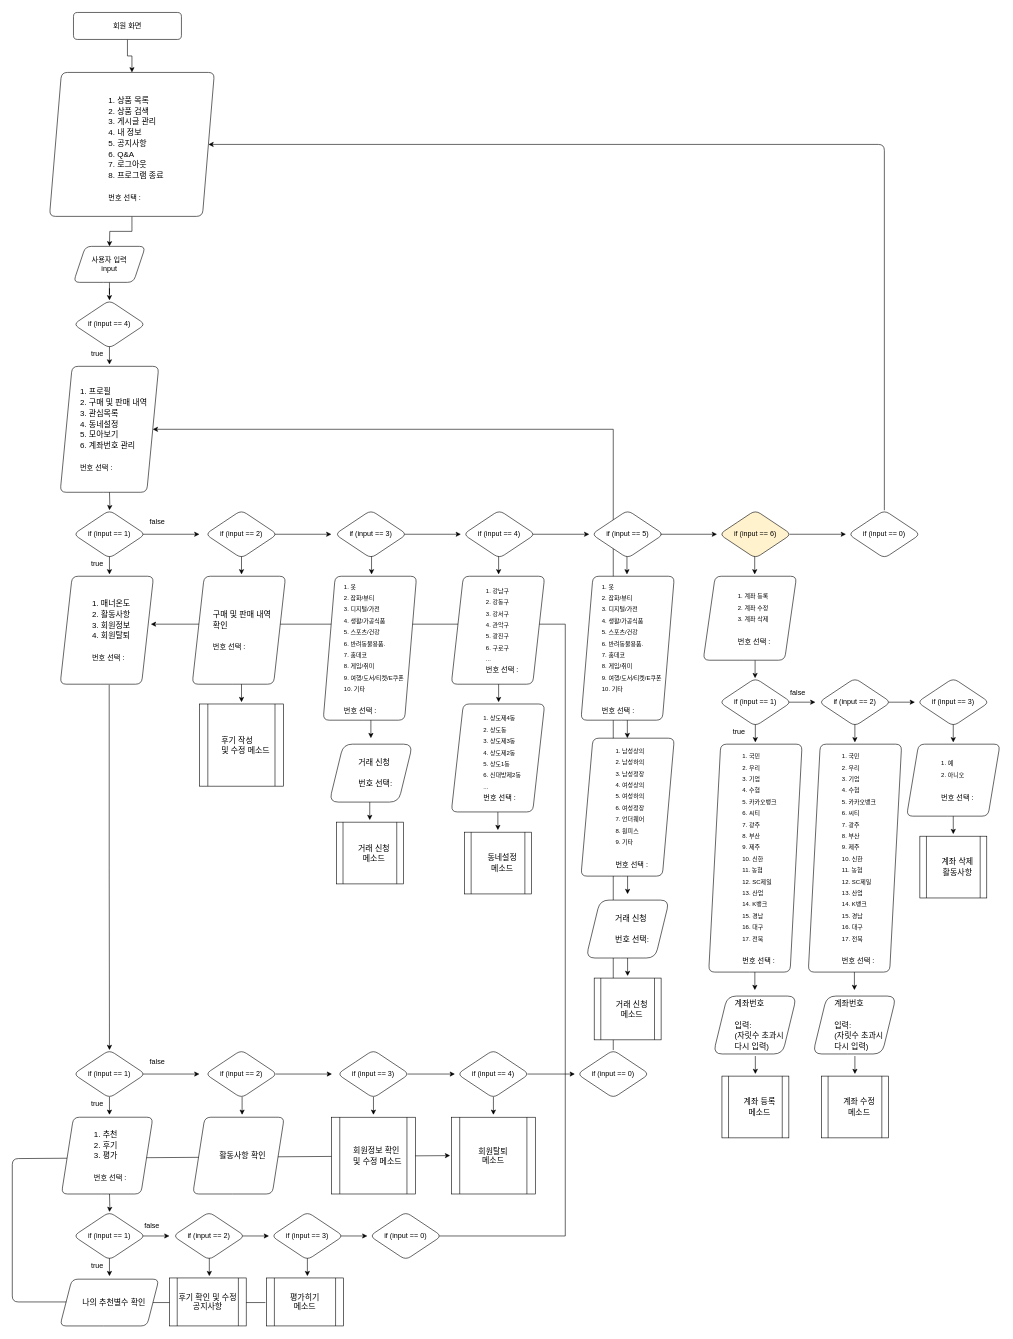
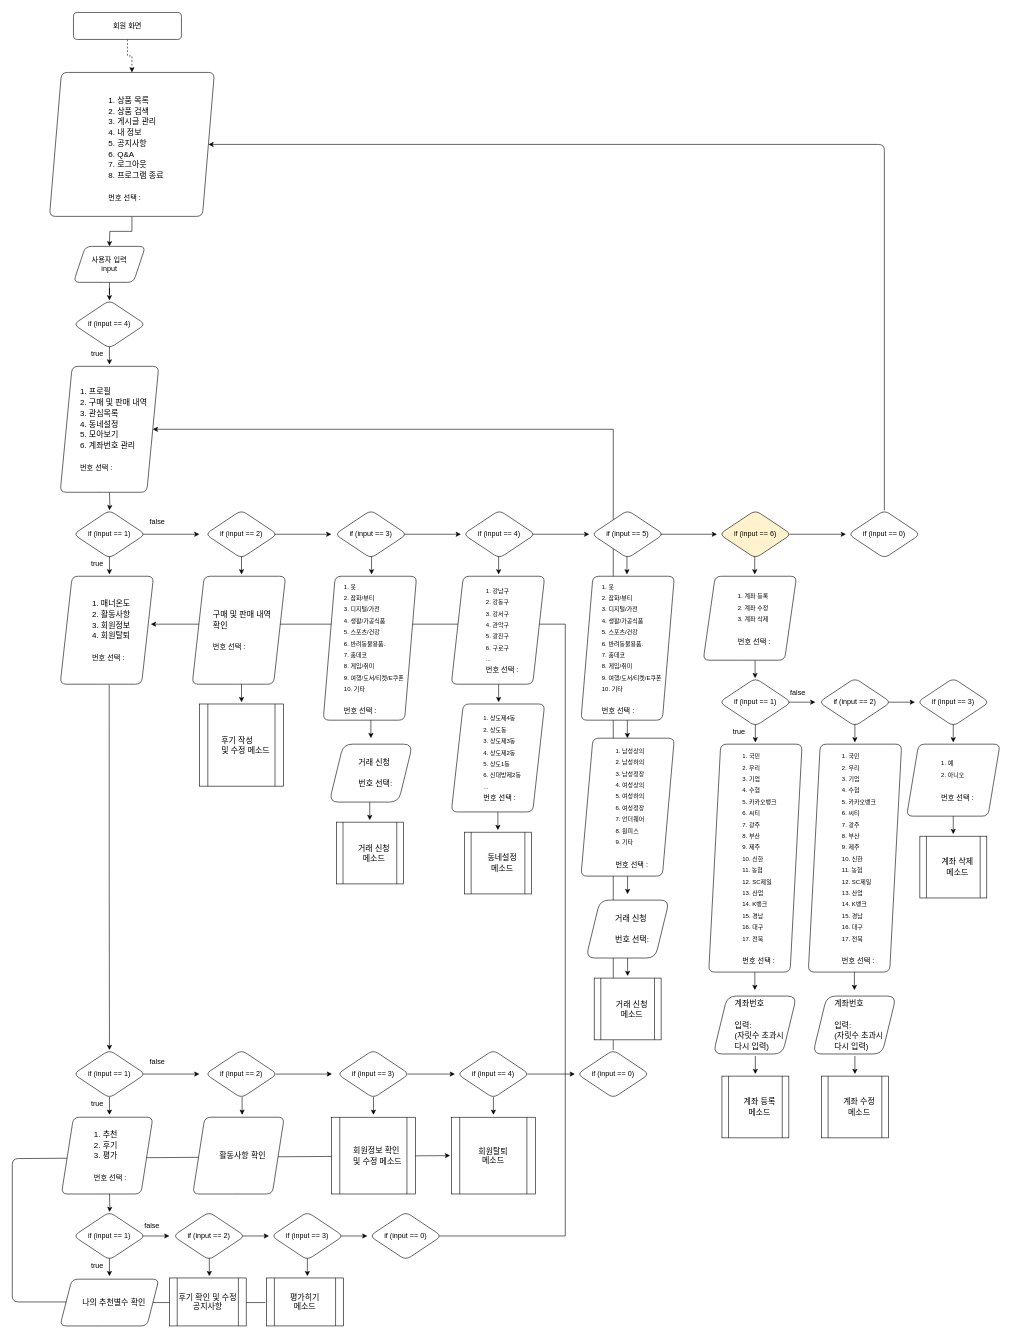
(128, 56) -> (128, 56)
(954, 867) -> (954, 867)
